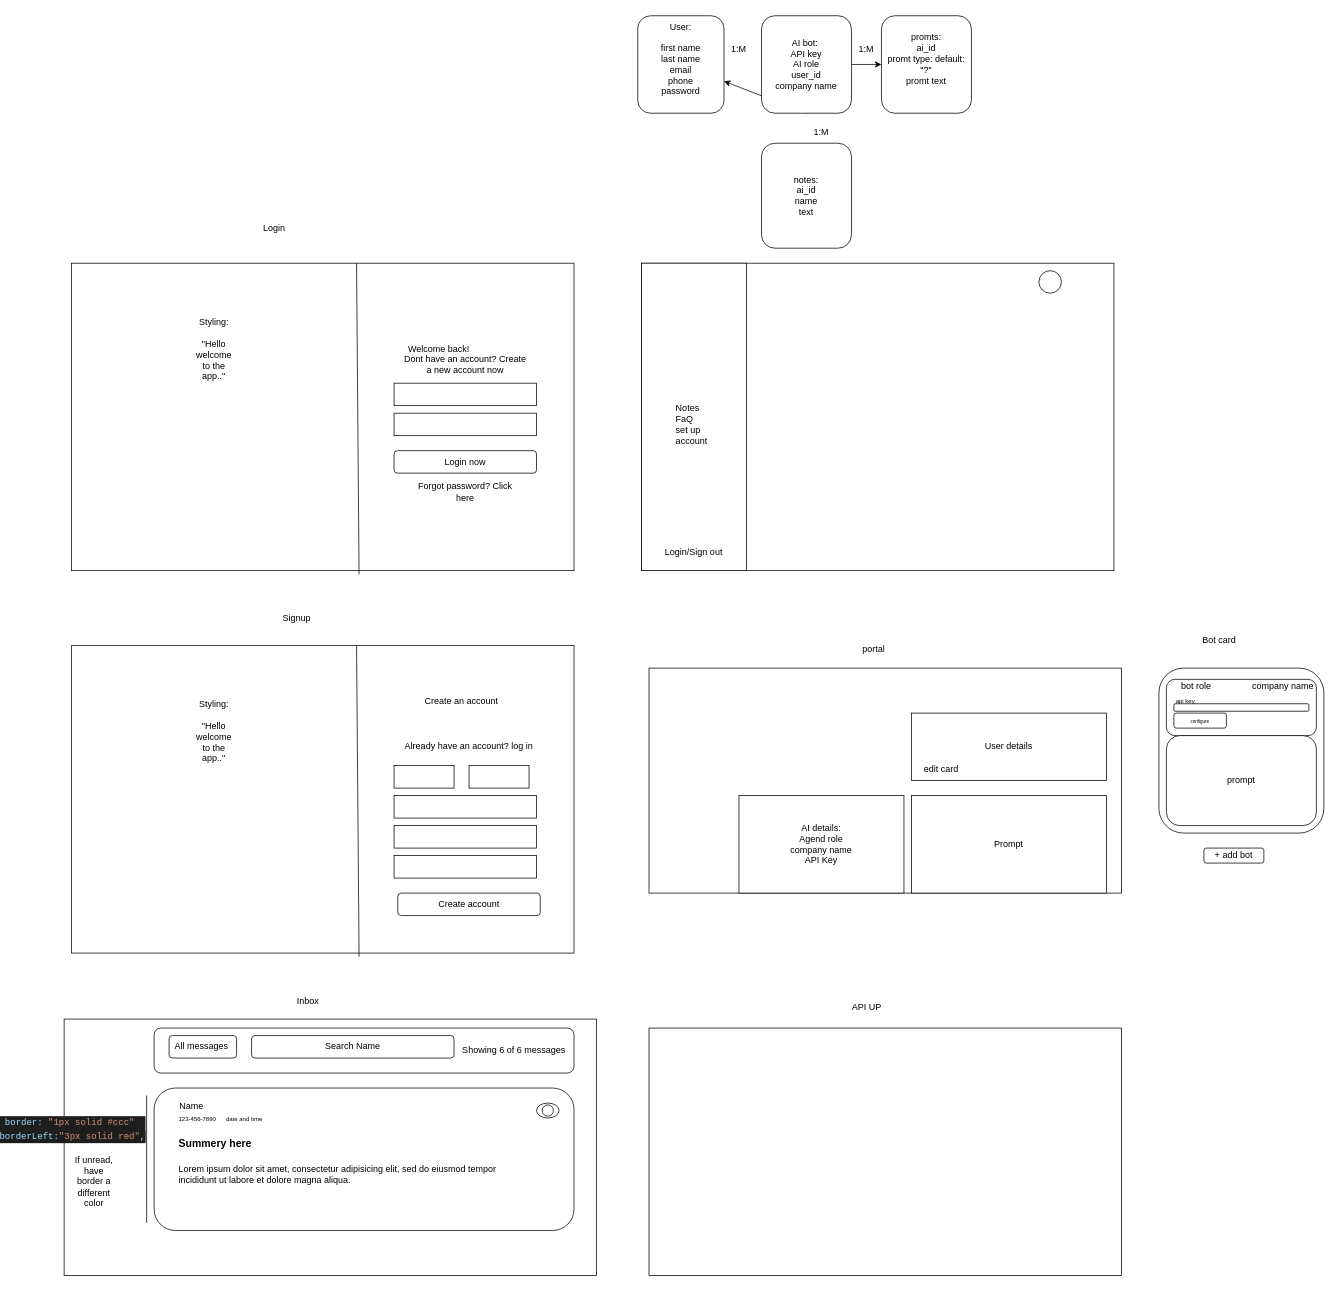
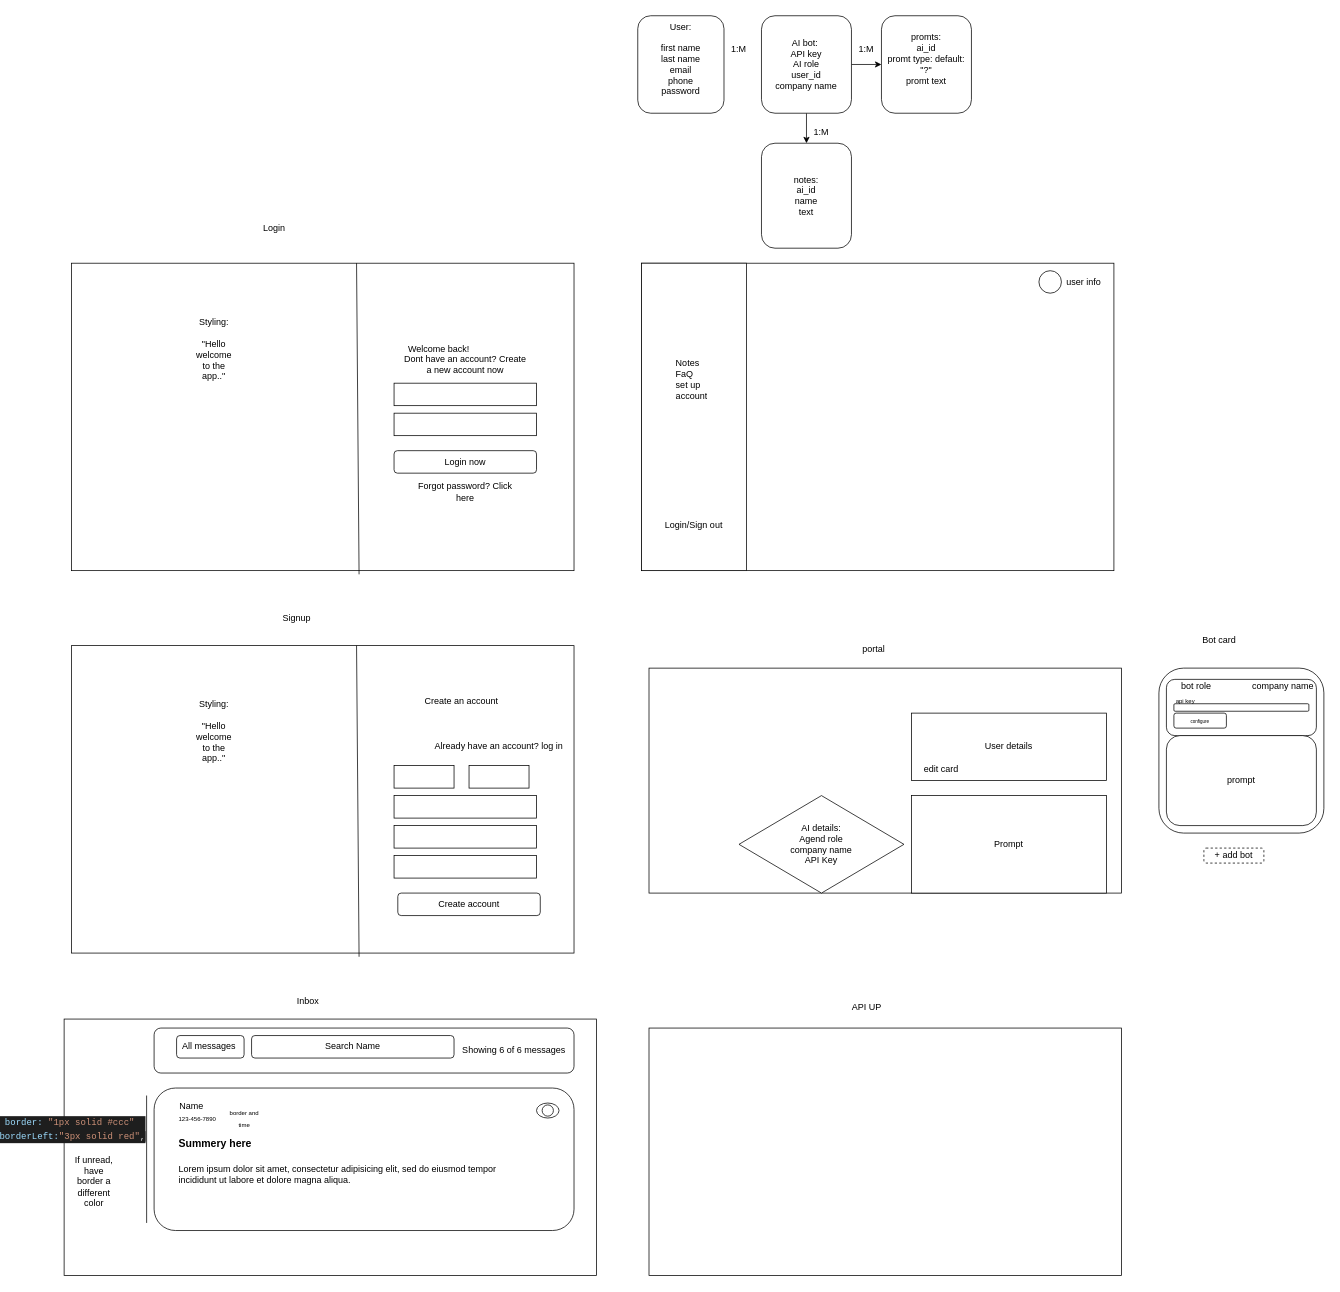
(746, 89) -> (807, 125)
none -> (1084, 282)
(702, 424) -> (702, 379)
(694, 552) -> (694, 525)
(469, 747) -> (499, 747)
(822, 844) -> (822, 844)
(1234, 855) -> (1234, 855)
(203, 1047) -> (210, 1047)
(245, 1118) -> (245, 1118)
